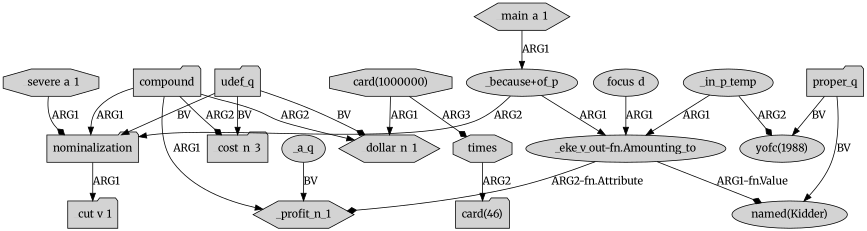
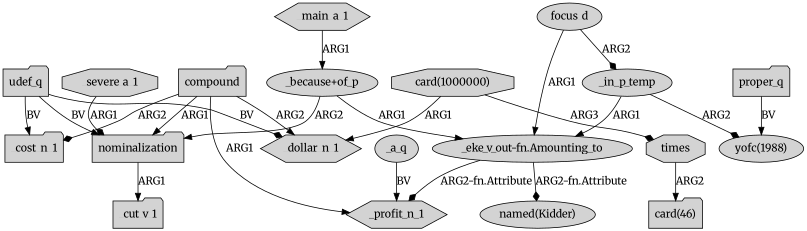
none -> (595, 46)
(238, 149) -> (34, 149)
(835, 150) -> none
(753, 182) -> (581, 182)
